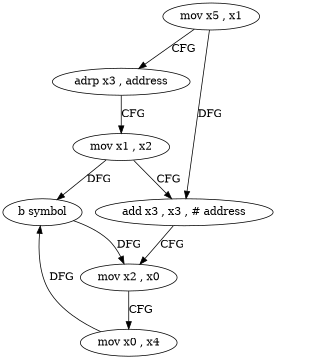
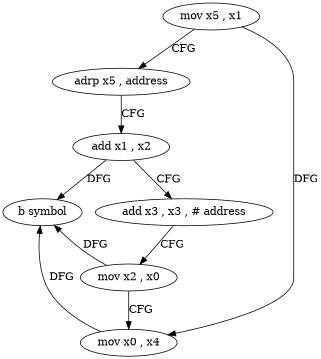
(121, 82) -> (121, 82)
(198, 111) -> (294, 208)
(121, 147) -> (121, 147)
(101, 234) -> (82, 250)
